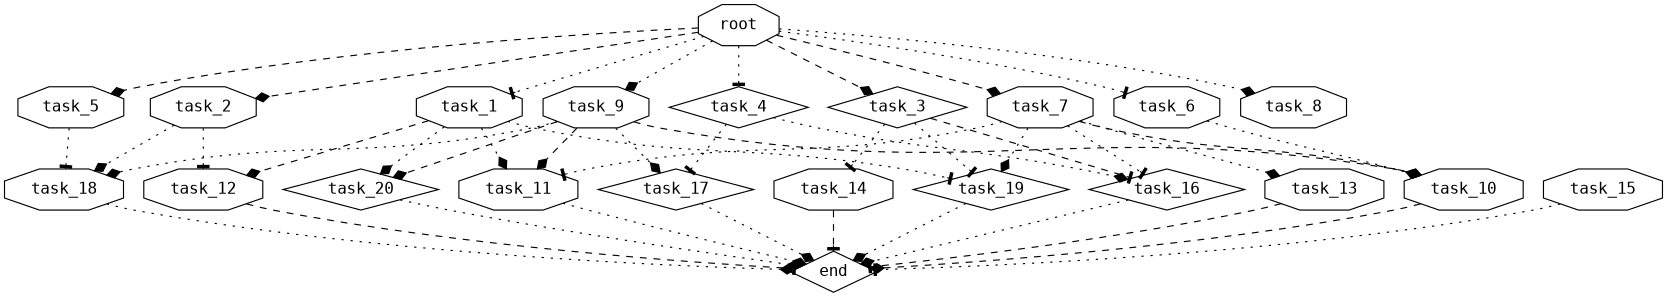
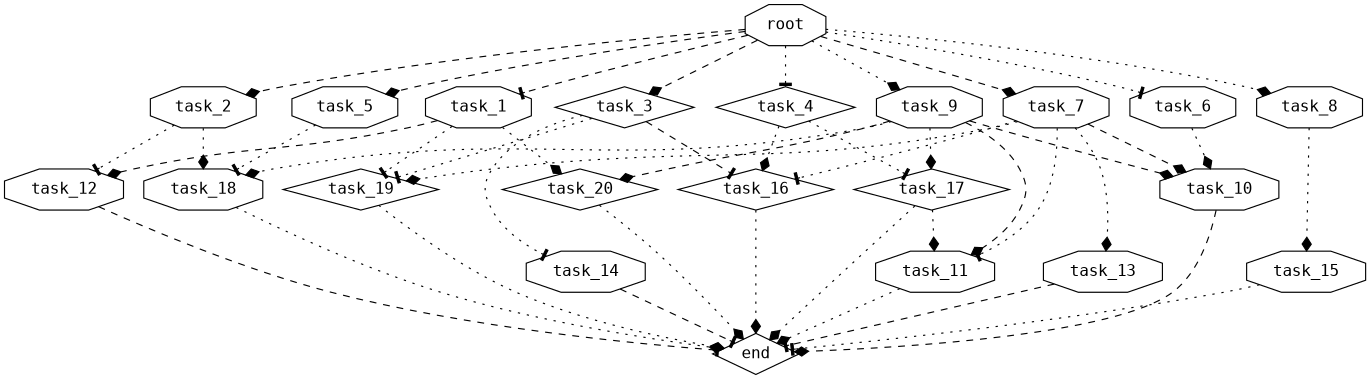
(610, 64) -> (636, 63)
(490, 143) -> (933, 224)
none -> (1308, 183)
